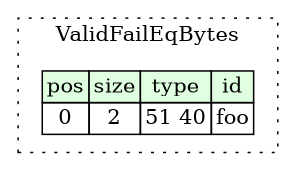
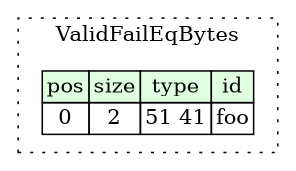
(176, 118) -> (176, 118)
